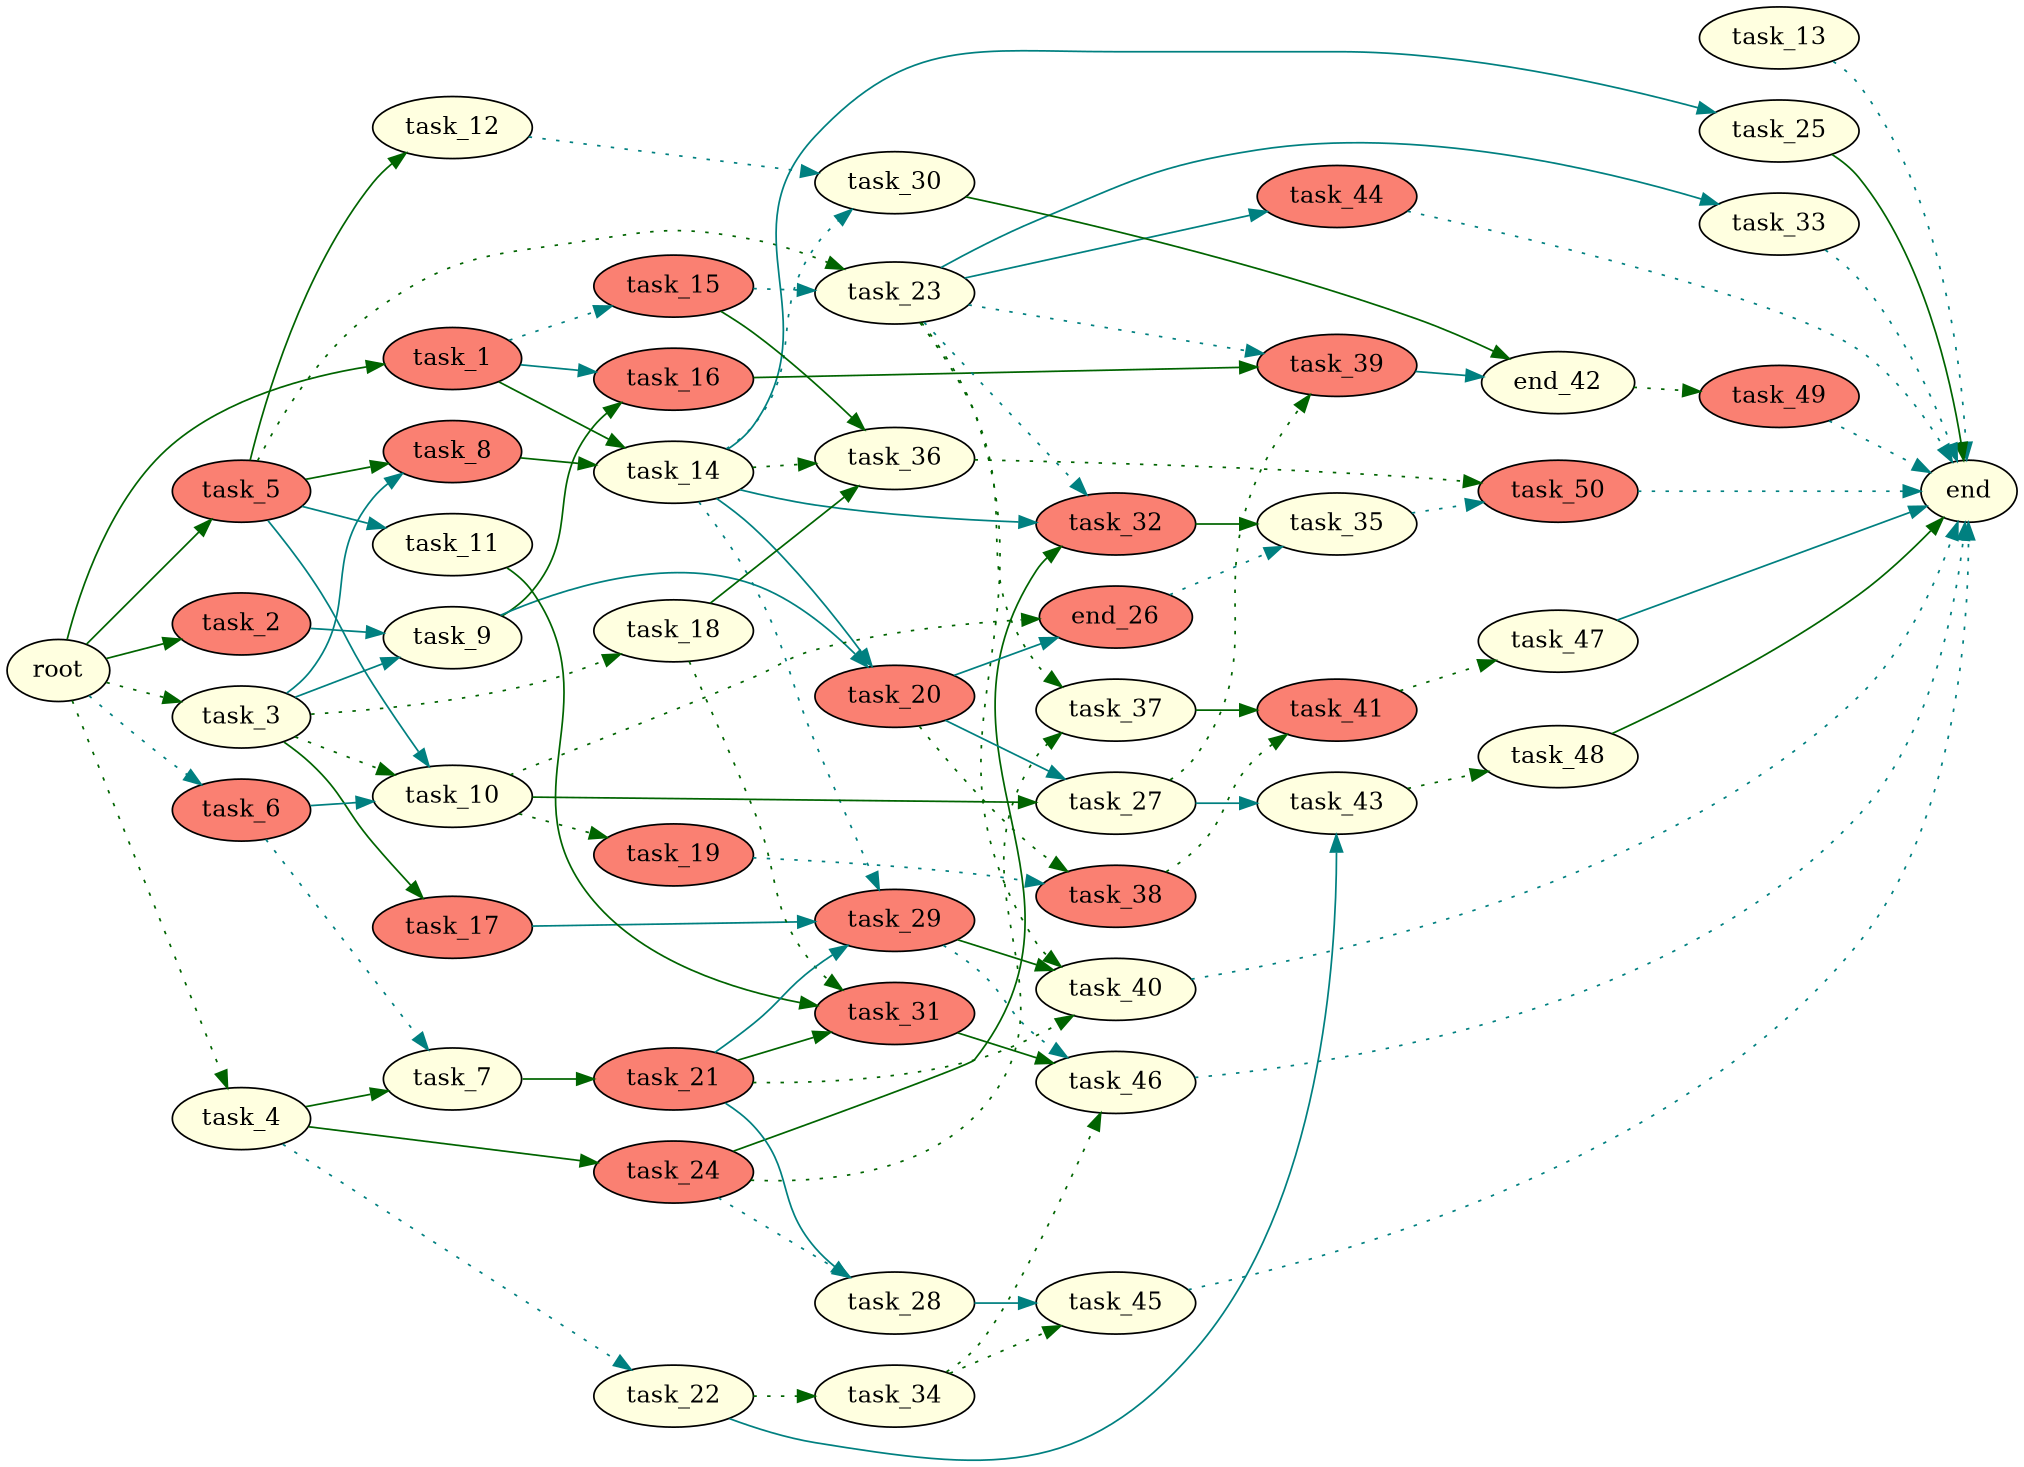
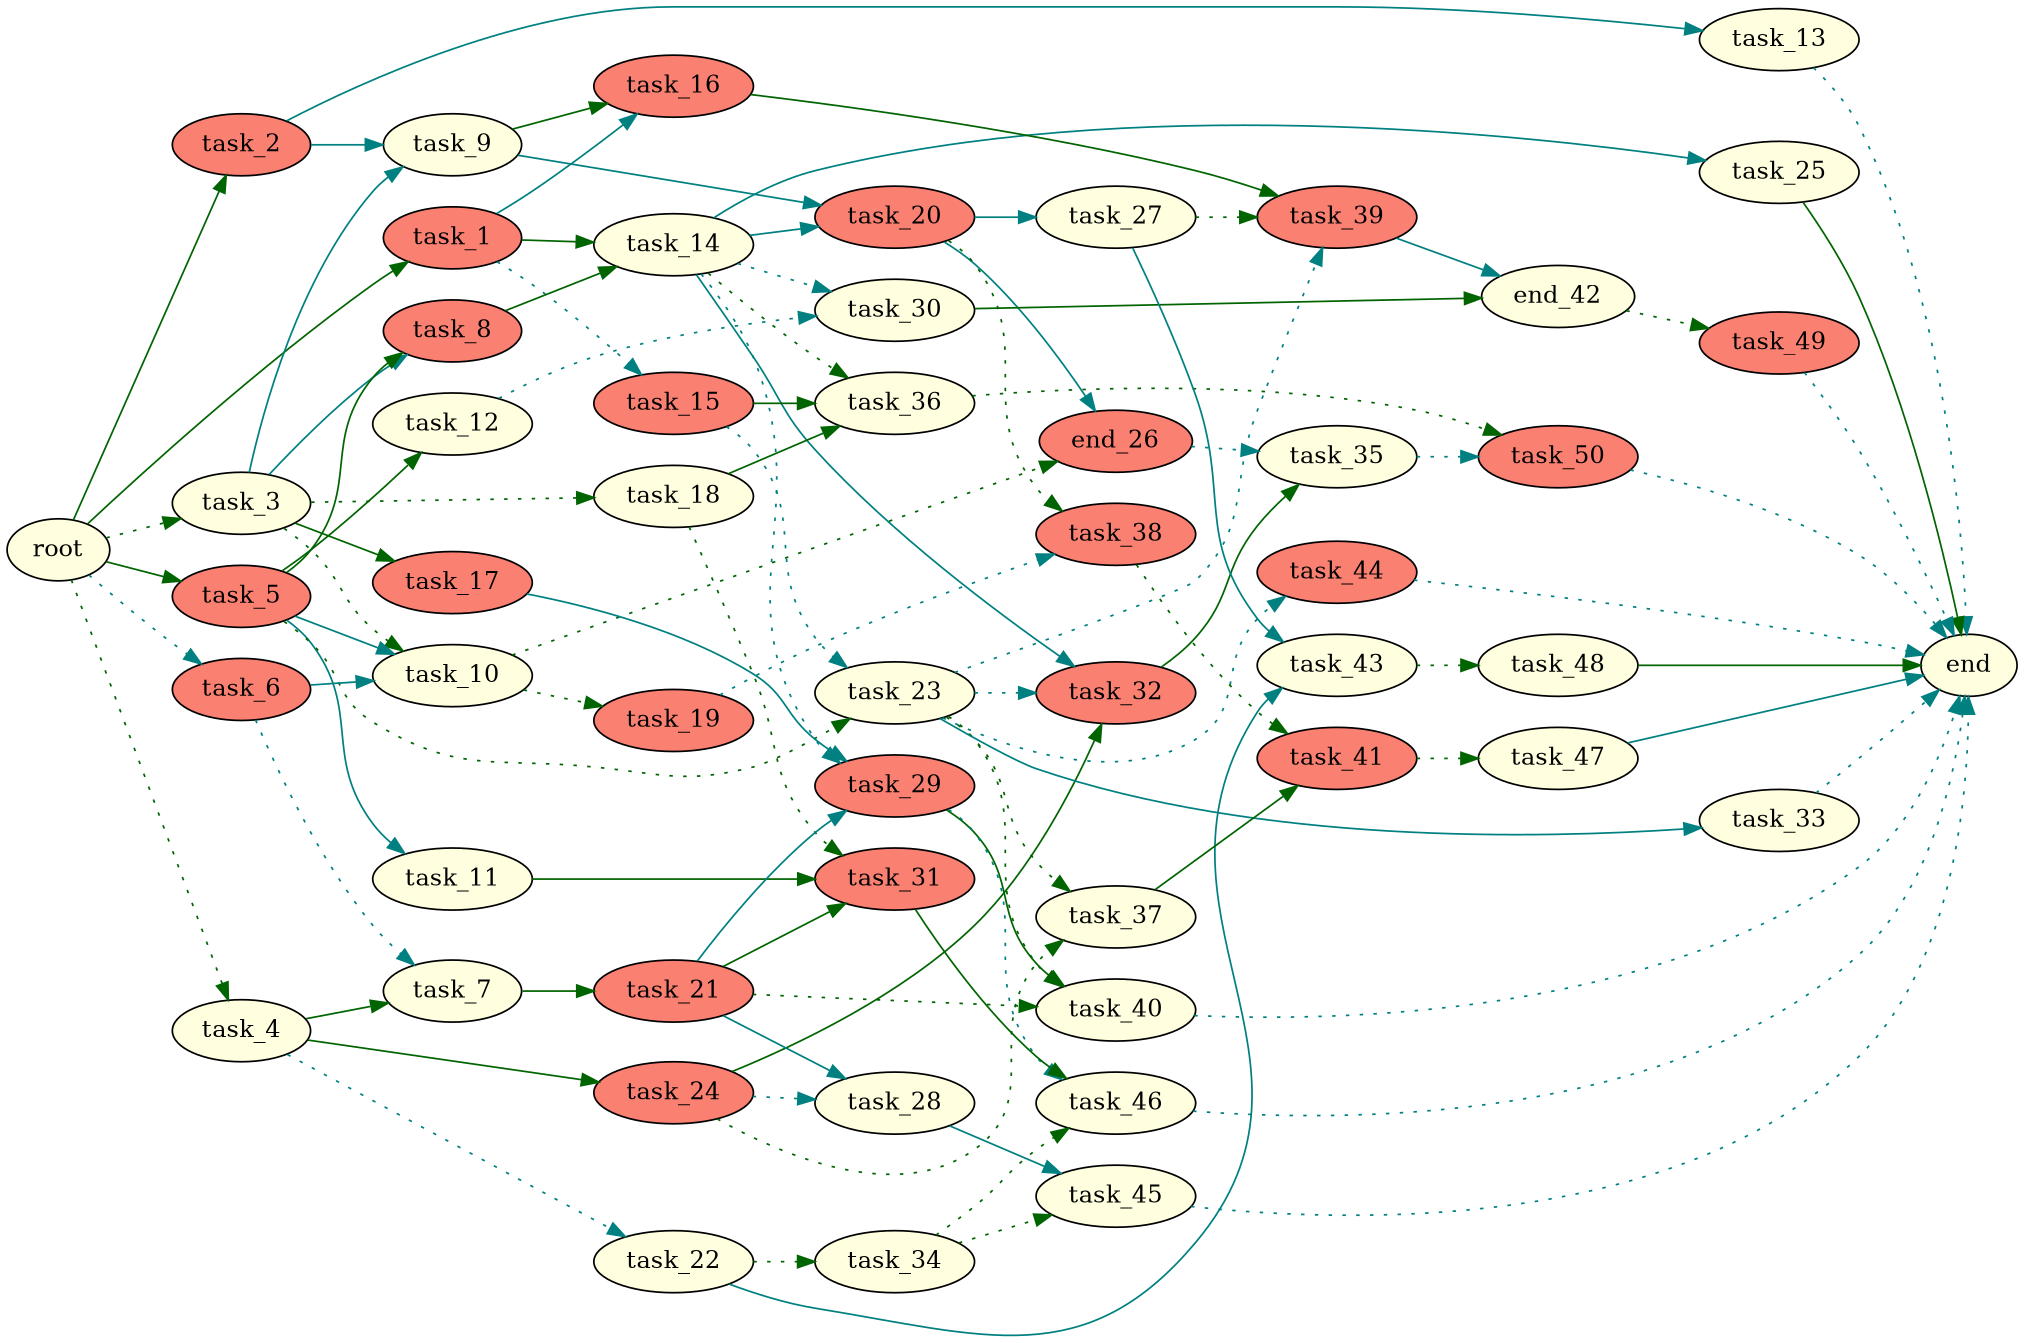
none -> (976, 7)
(1107, 247) -> (1146, 757)
(775, 800) -> none
